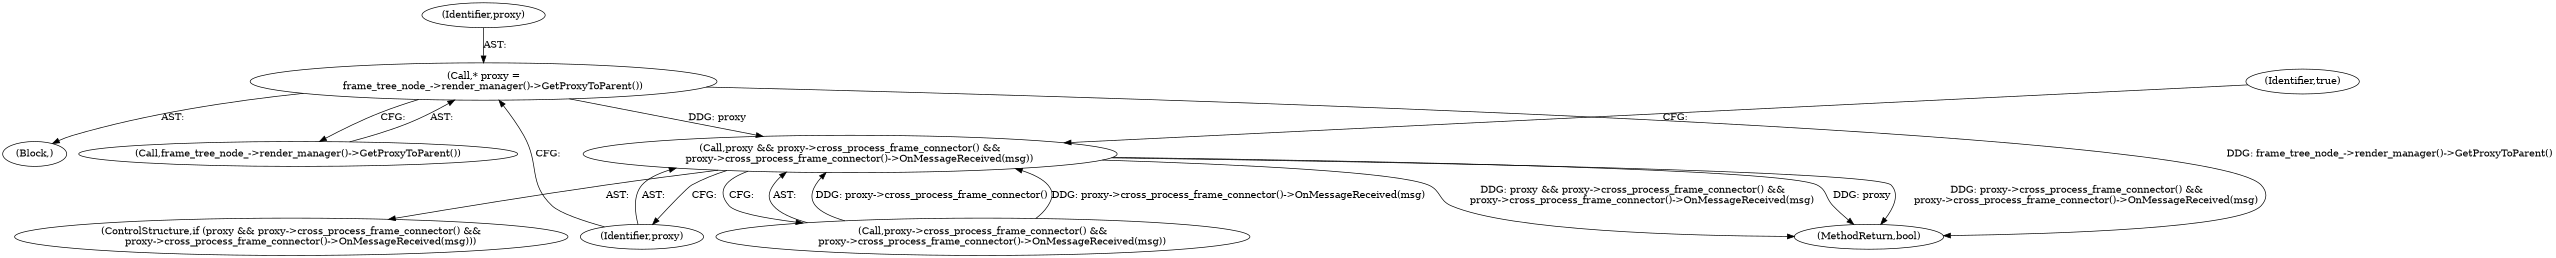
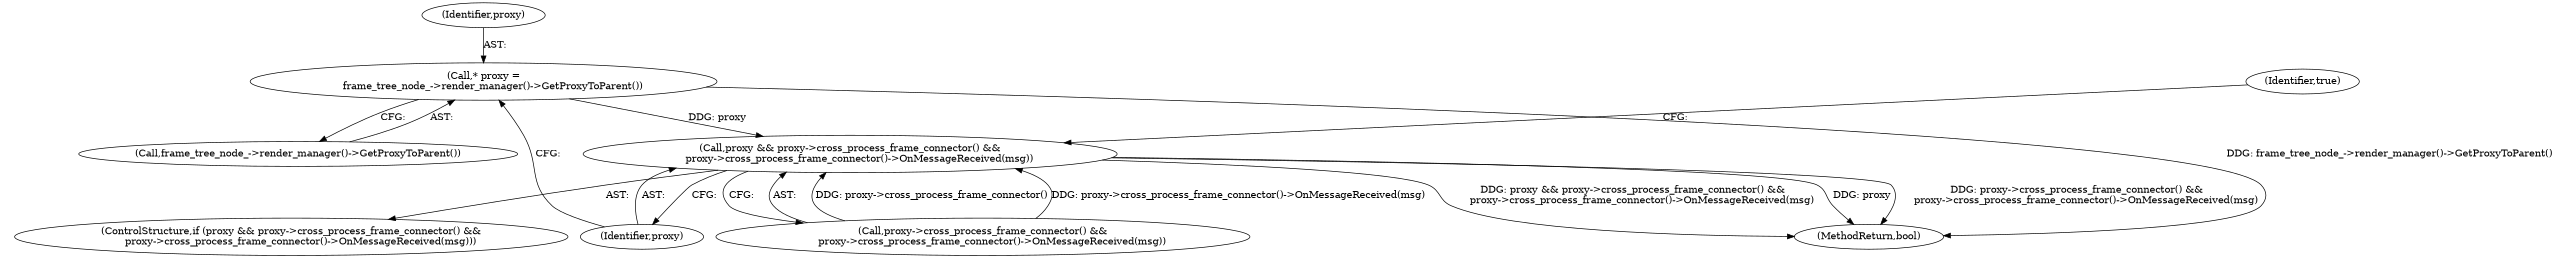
(35, 154) -> none
